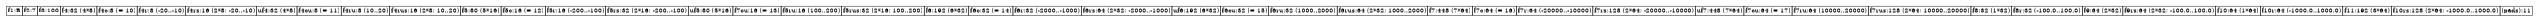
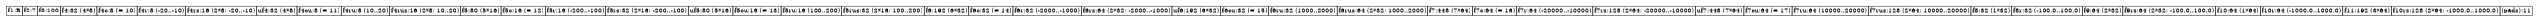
(757, 11) -> (757, 11)
